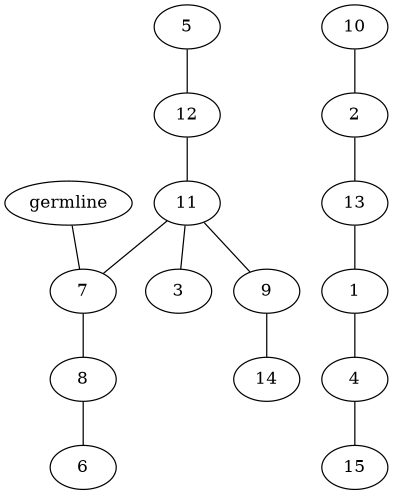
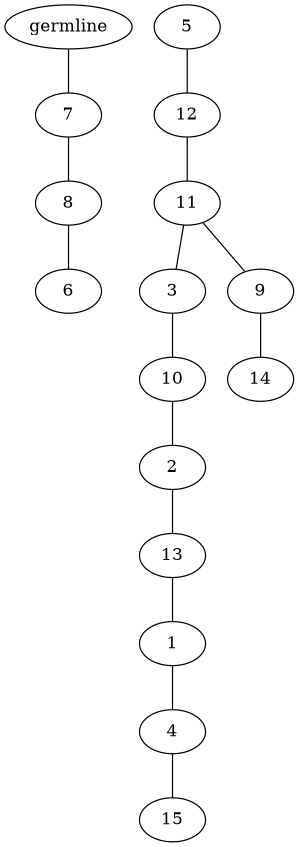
(135, 247) -> none
none -> (173, 335)
